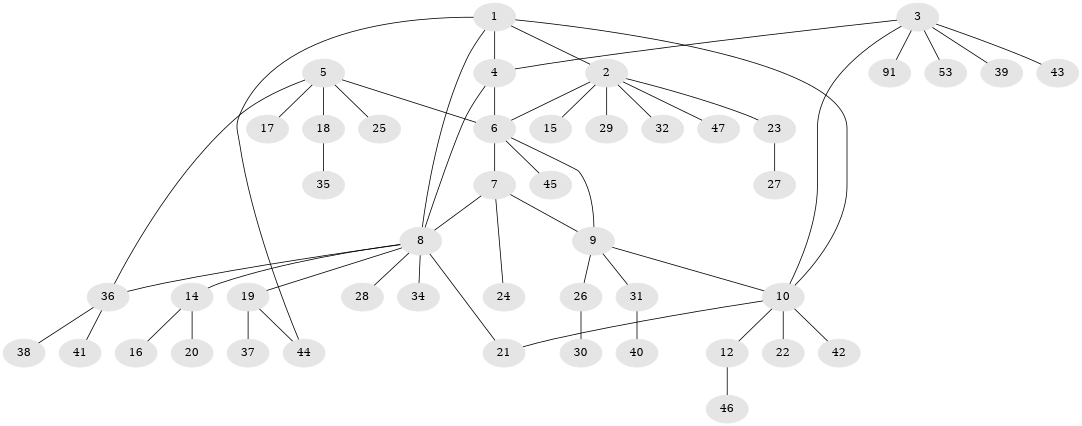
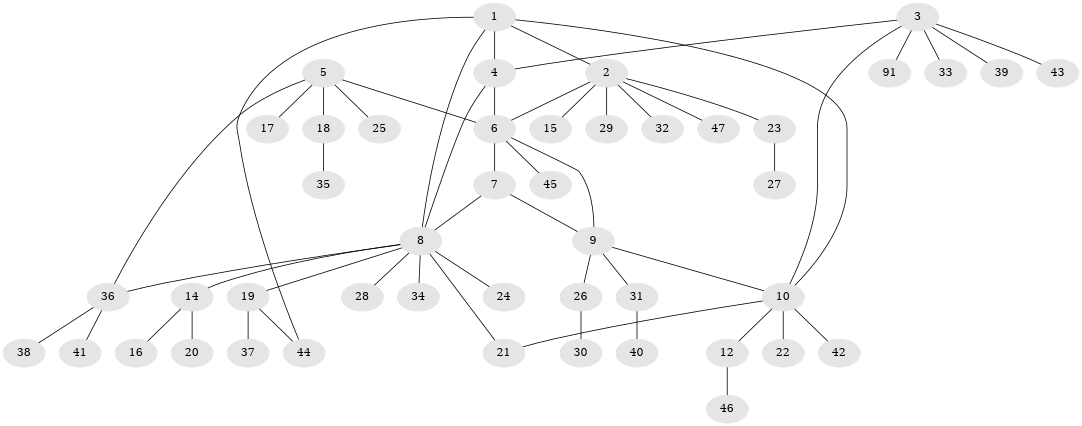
(946, 73) -> (946, 73)
(499, 241) -> (462, 269)
